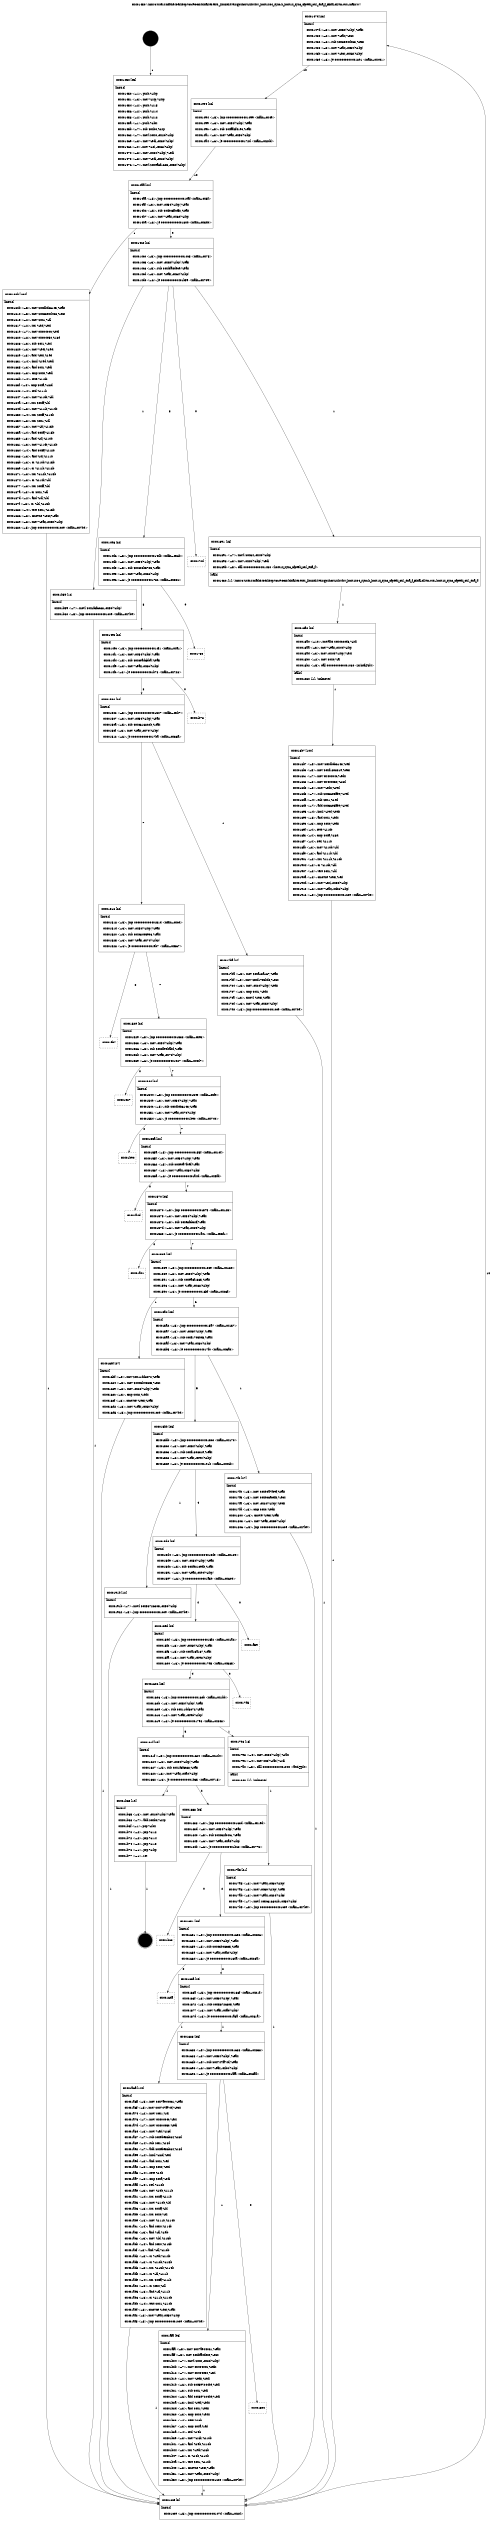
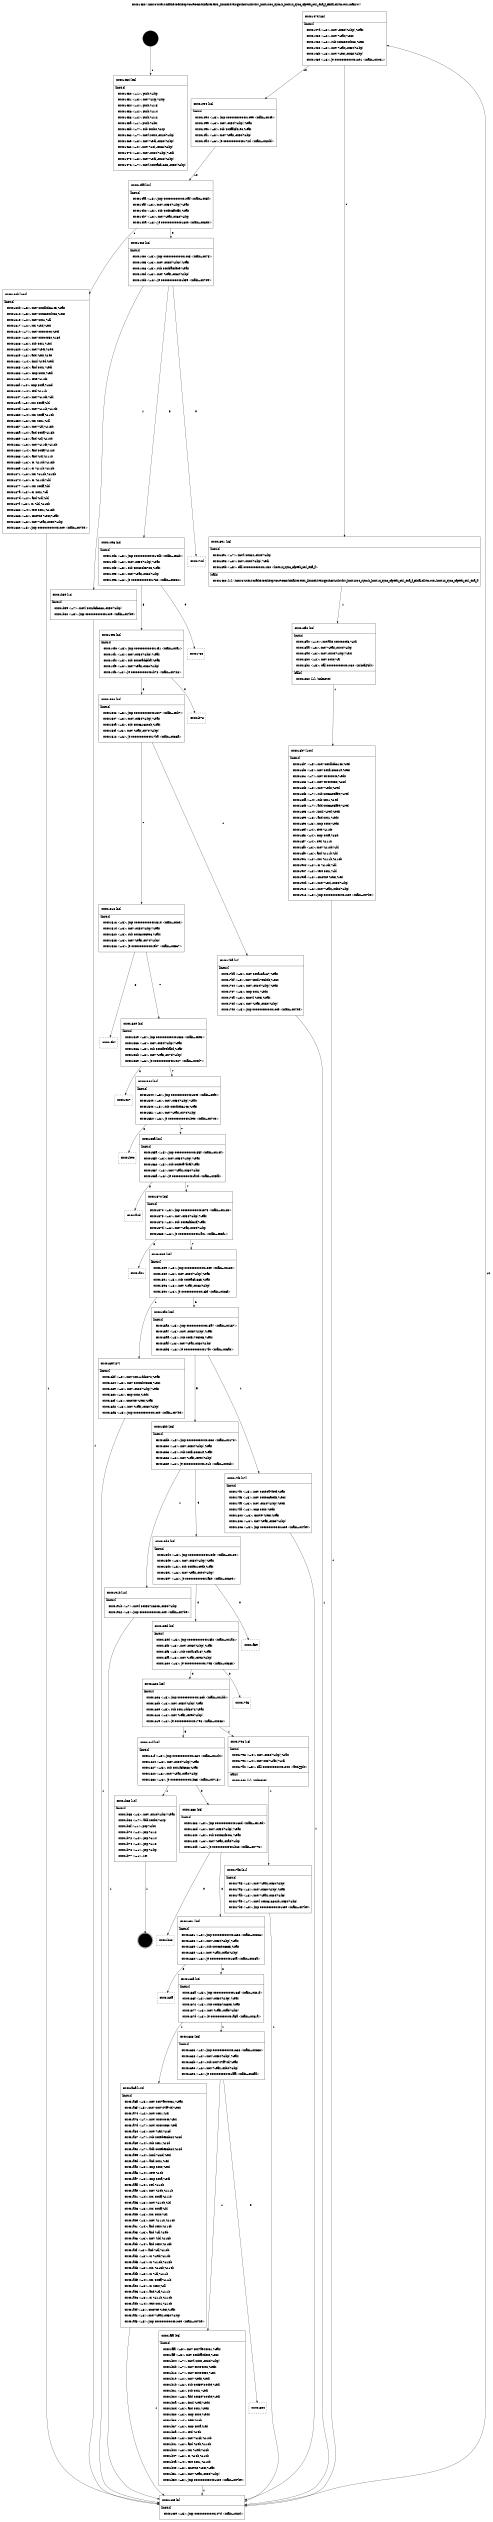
(270, 407) -> (345, 300)
